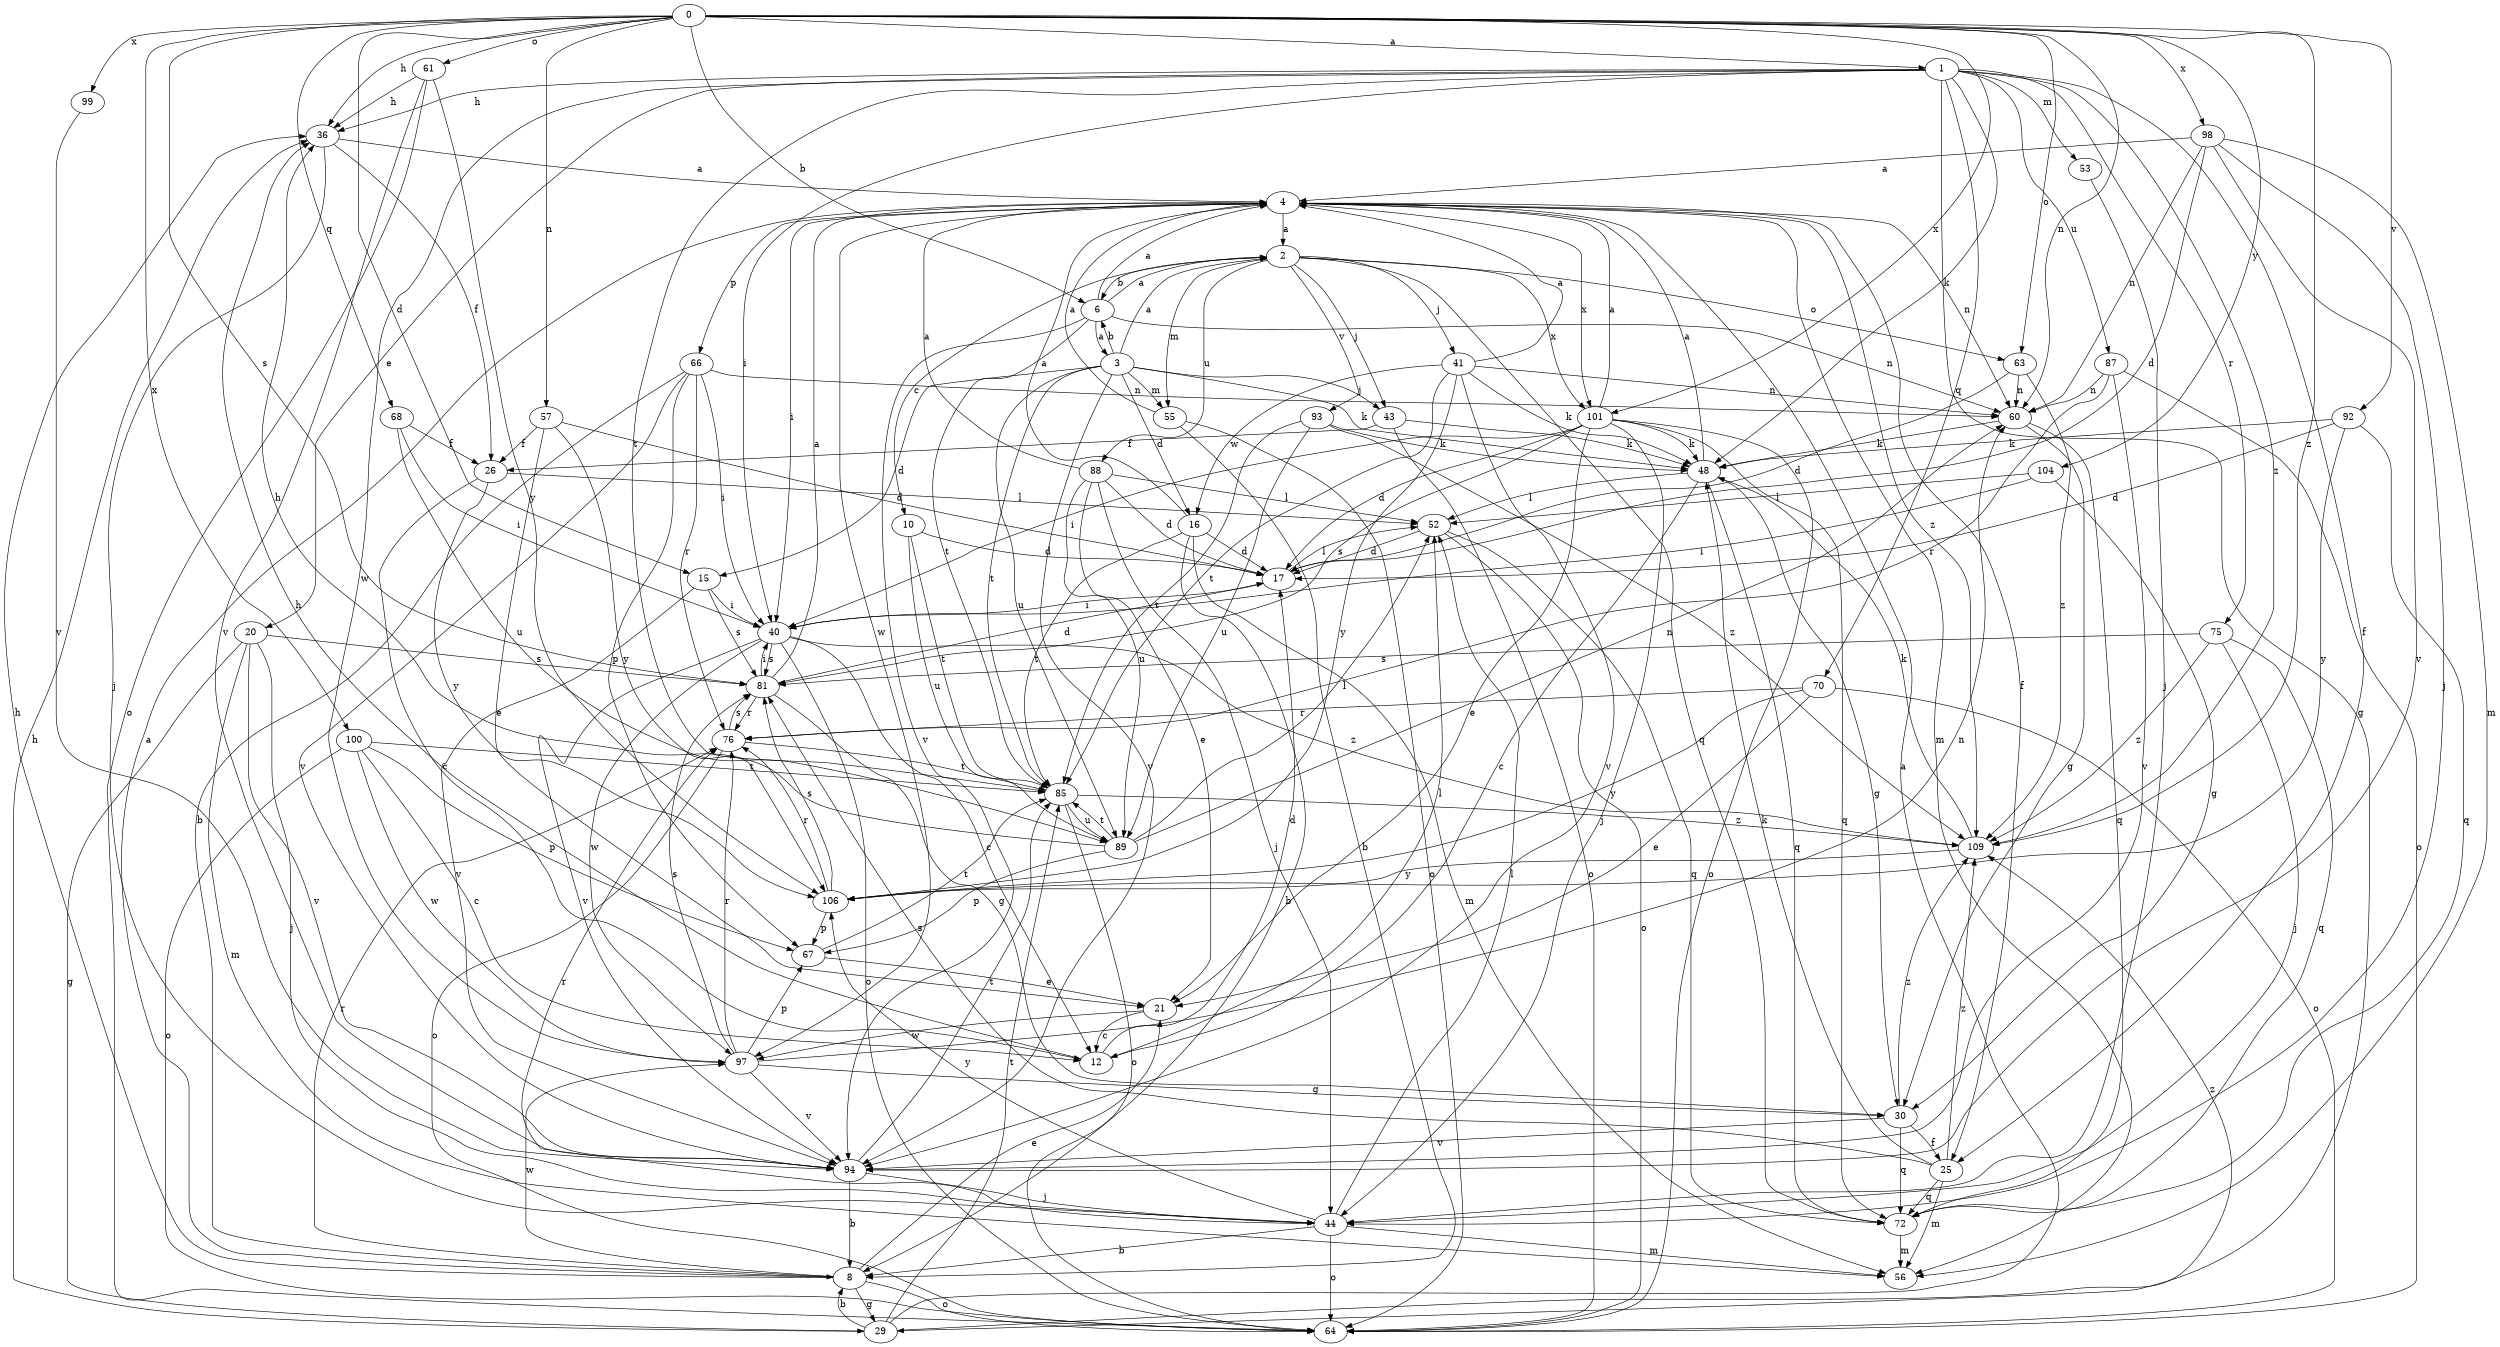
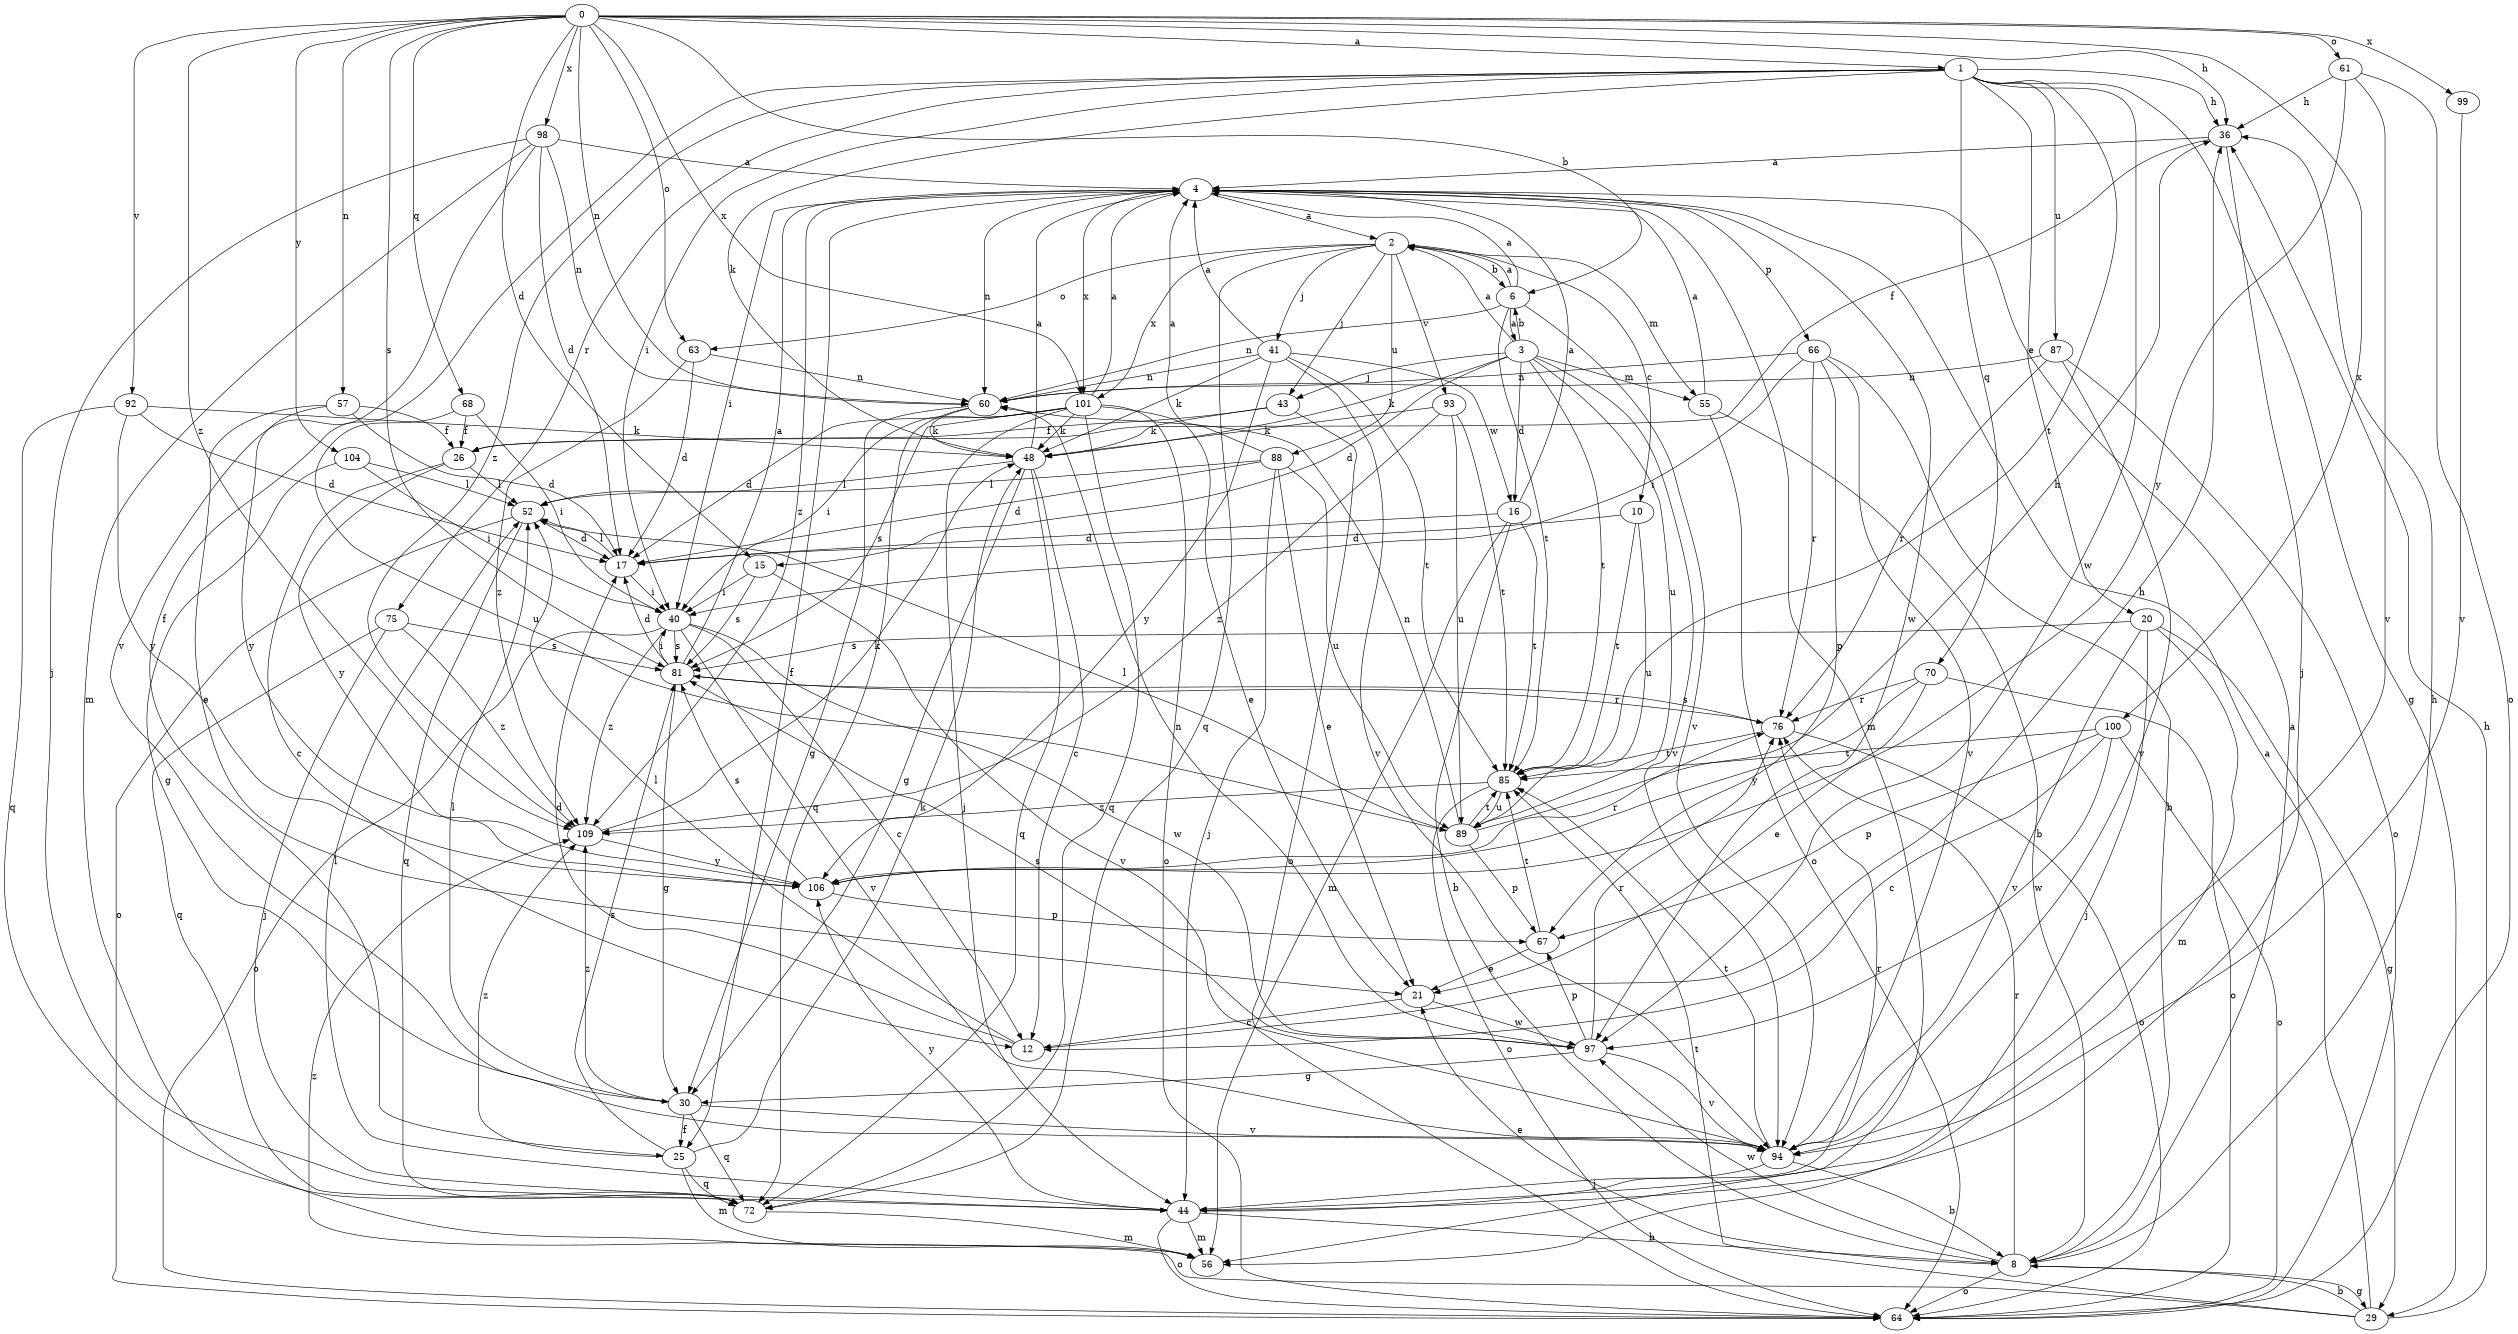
(2085, 169) -> none
none -> (450, 900)
